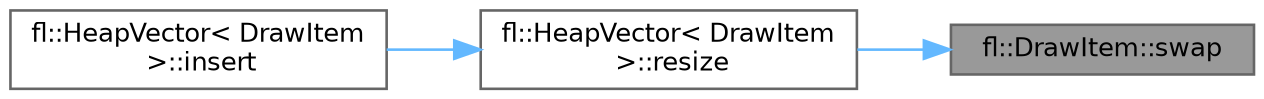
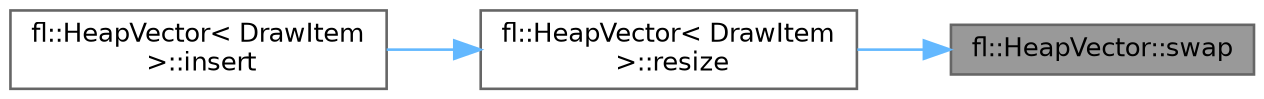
(1102, 50) -> (1102, 50)
